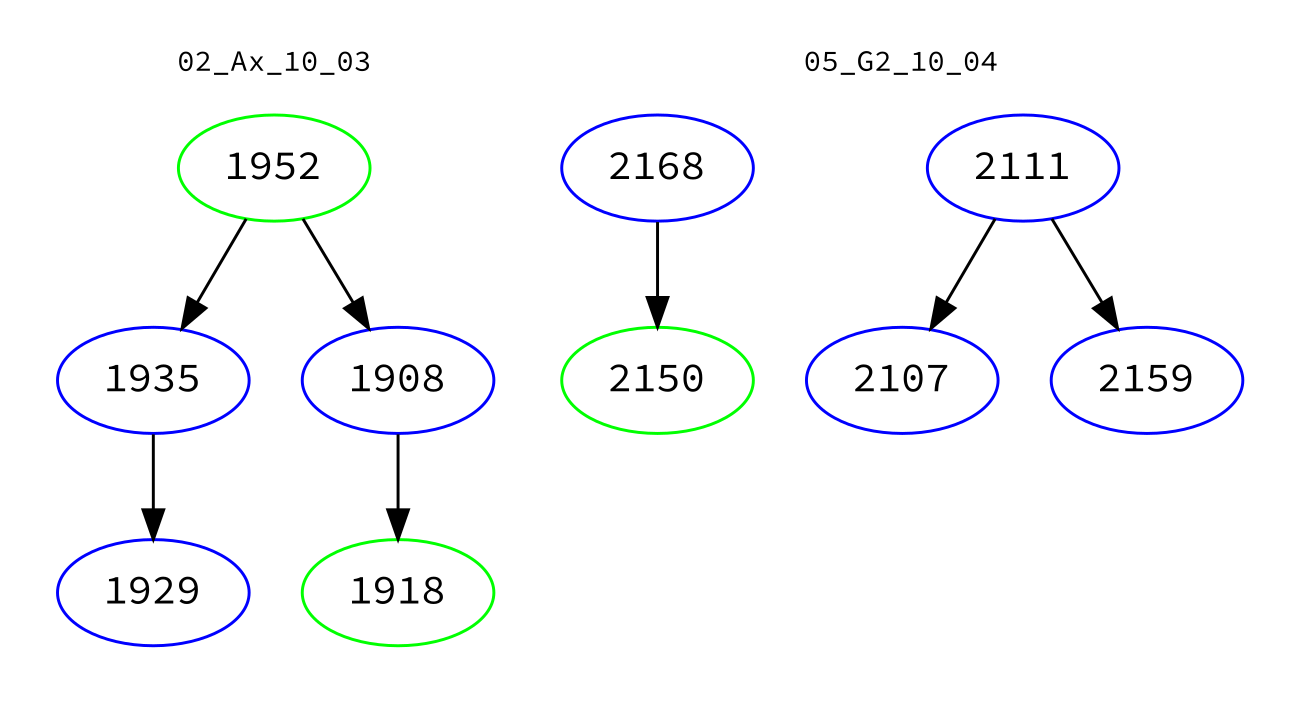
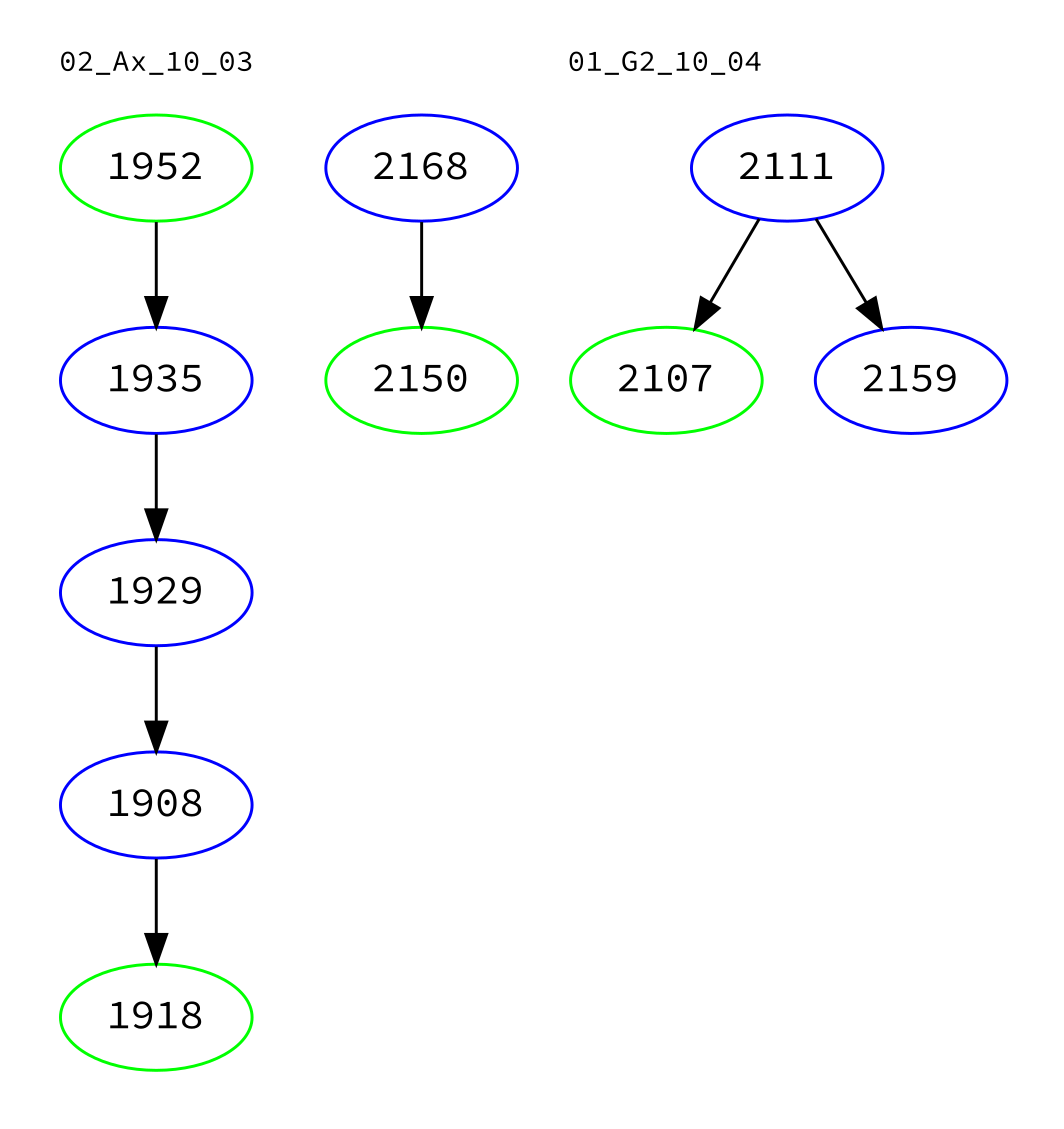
(902, 63) -> (666, 63)
(328, 261) -> (156, 684)
(902, 380) -> (666, 380)
